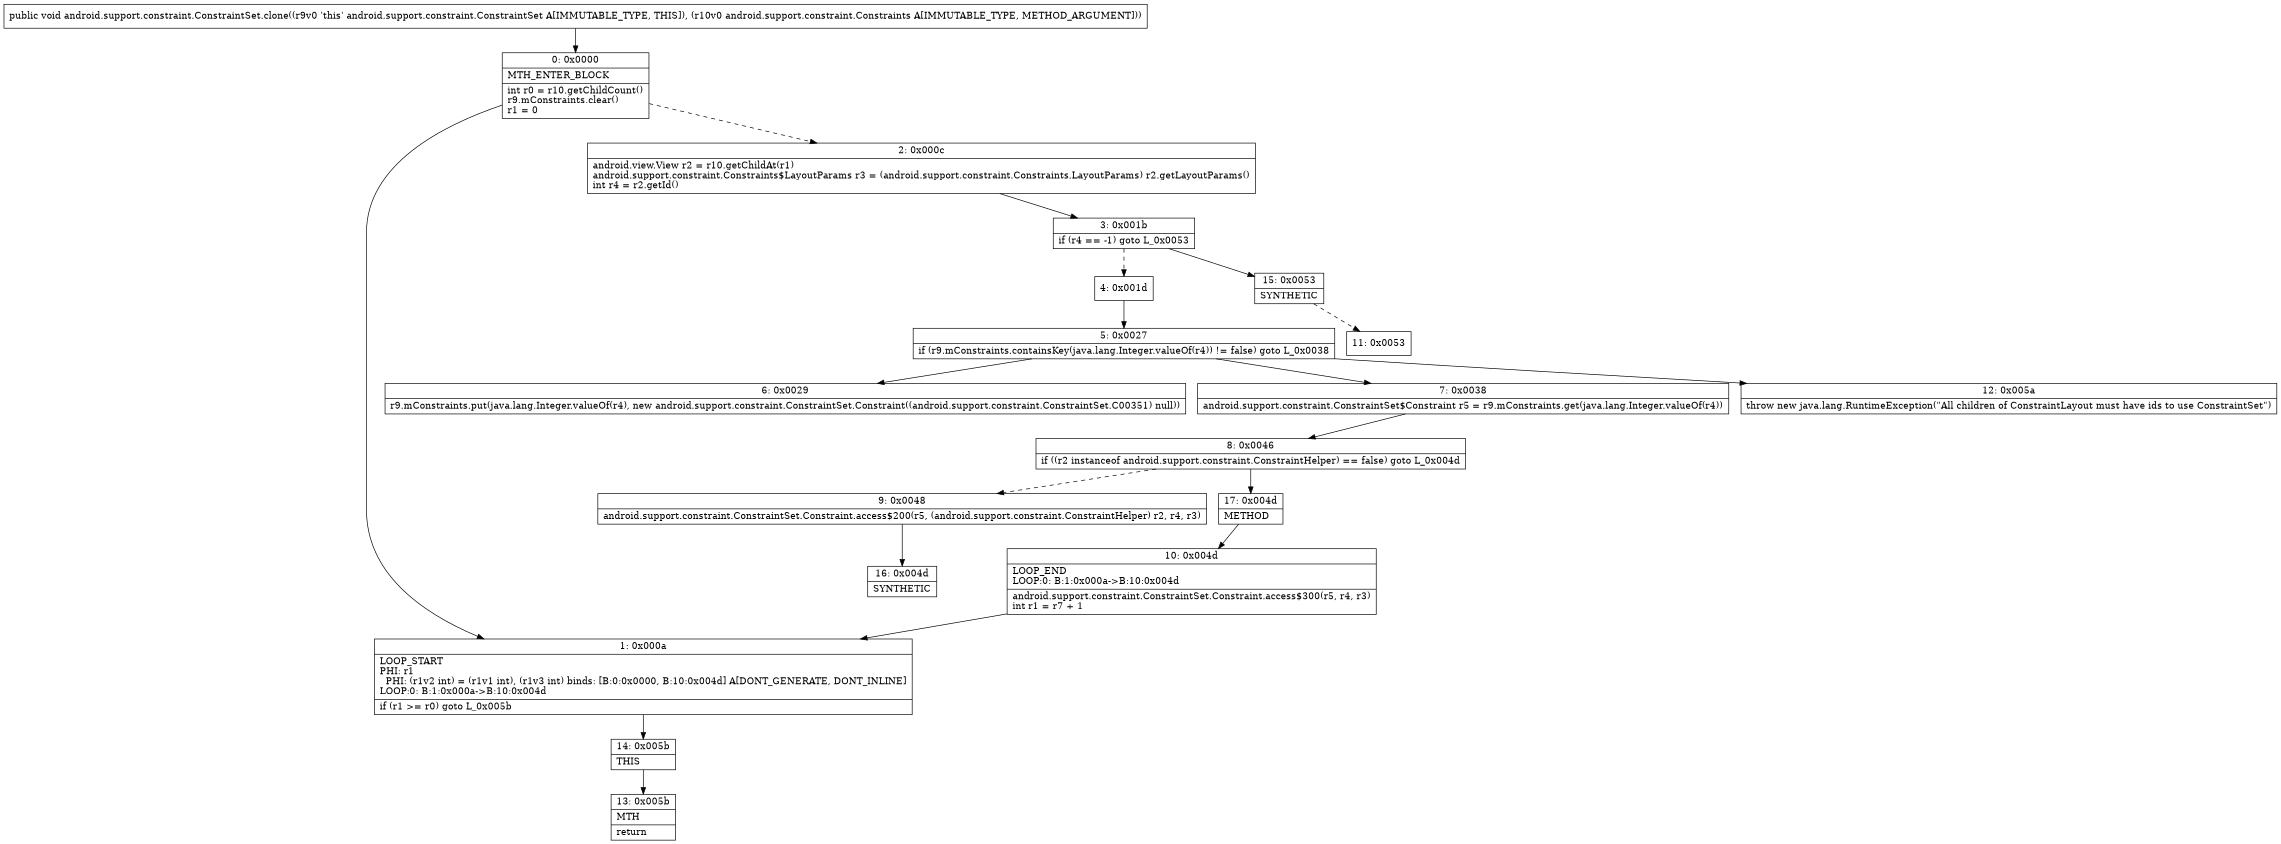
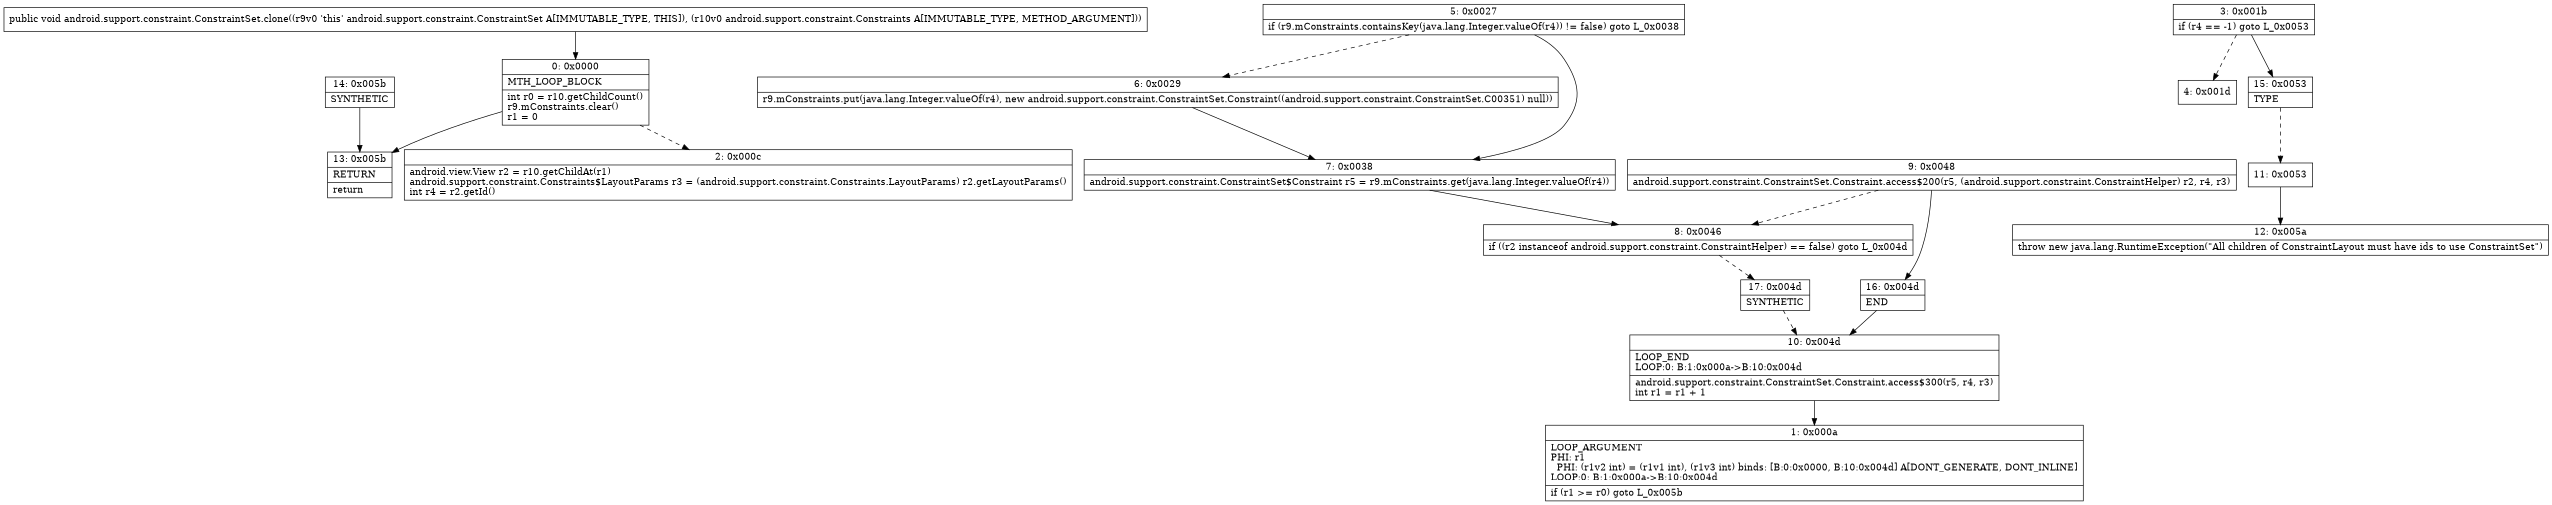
(559, 75) -> (555, 82)
none -> (1251, 132)
(1035, 205) -> none
(1289, 296) -> (2267, 100)
(1124, 311) -> none
none -> (1866, 320)
(366, 361) -> (449, 129)
(958, 371) -> (1319, 55)
(1537, 371) -> (2280, 202)
(1251, 478) -> (1734, 266)
(1080, 481) -> (1818, 207)
(1247, 516) -> (1775, 302)
(1231, 534) -> (1788, 320)
(902, 589) -> (1877, 302)
(1048, 606) -> (1671, 393)
(412, 662) -> (1597, 448)
(643, 724) -> none
(629, 762) -> (360, 100)
(628, 817) -> (355, 175)
